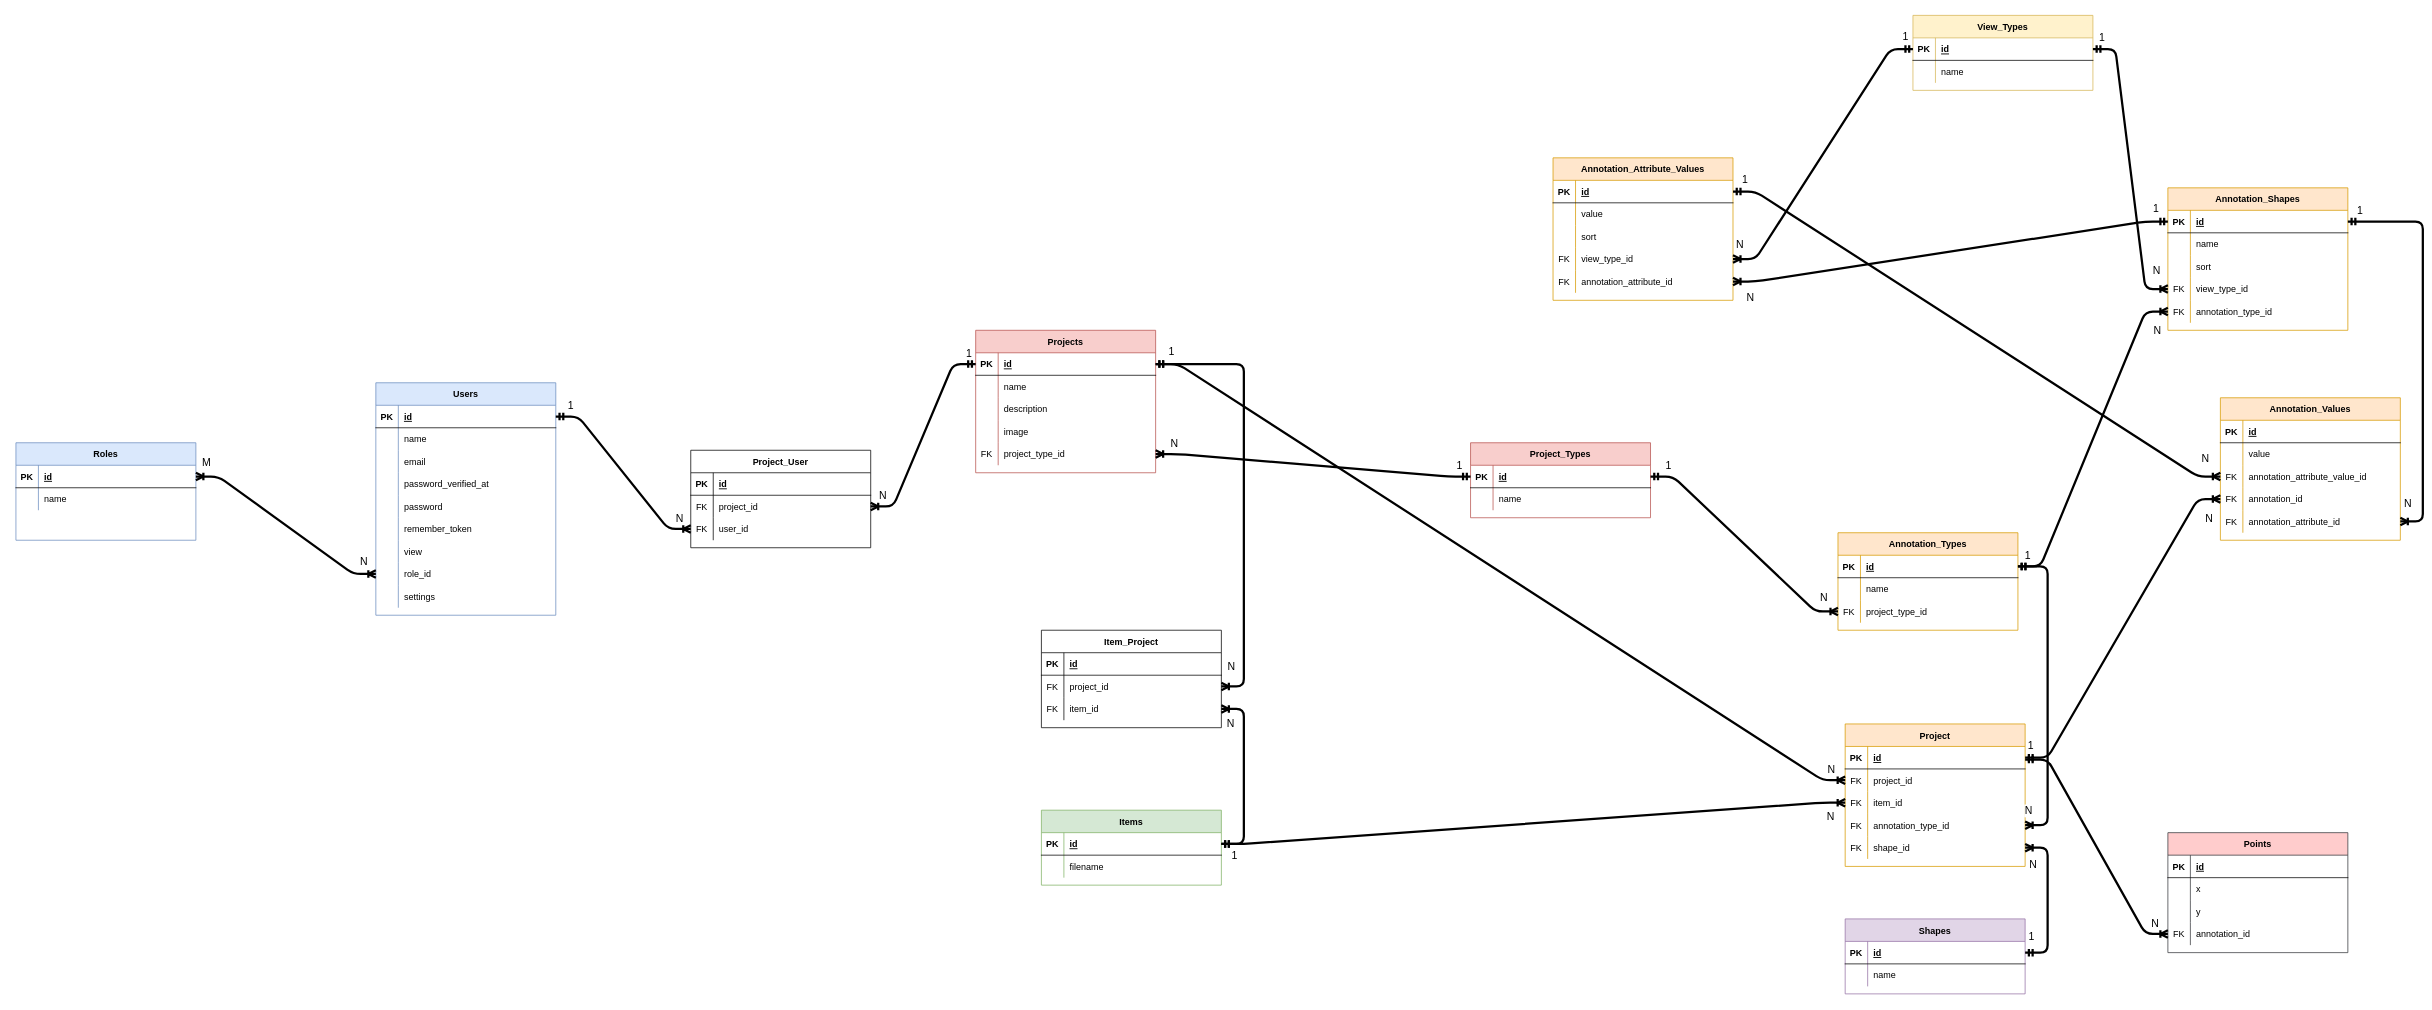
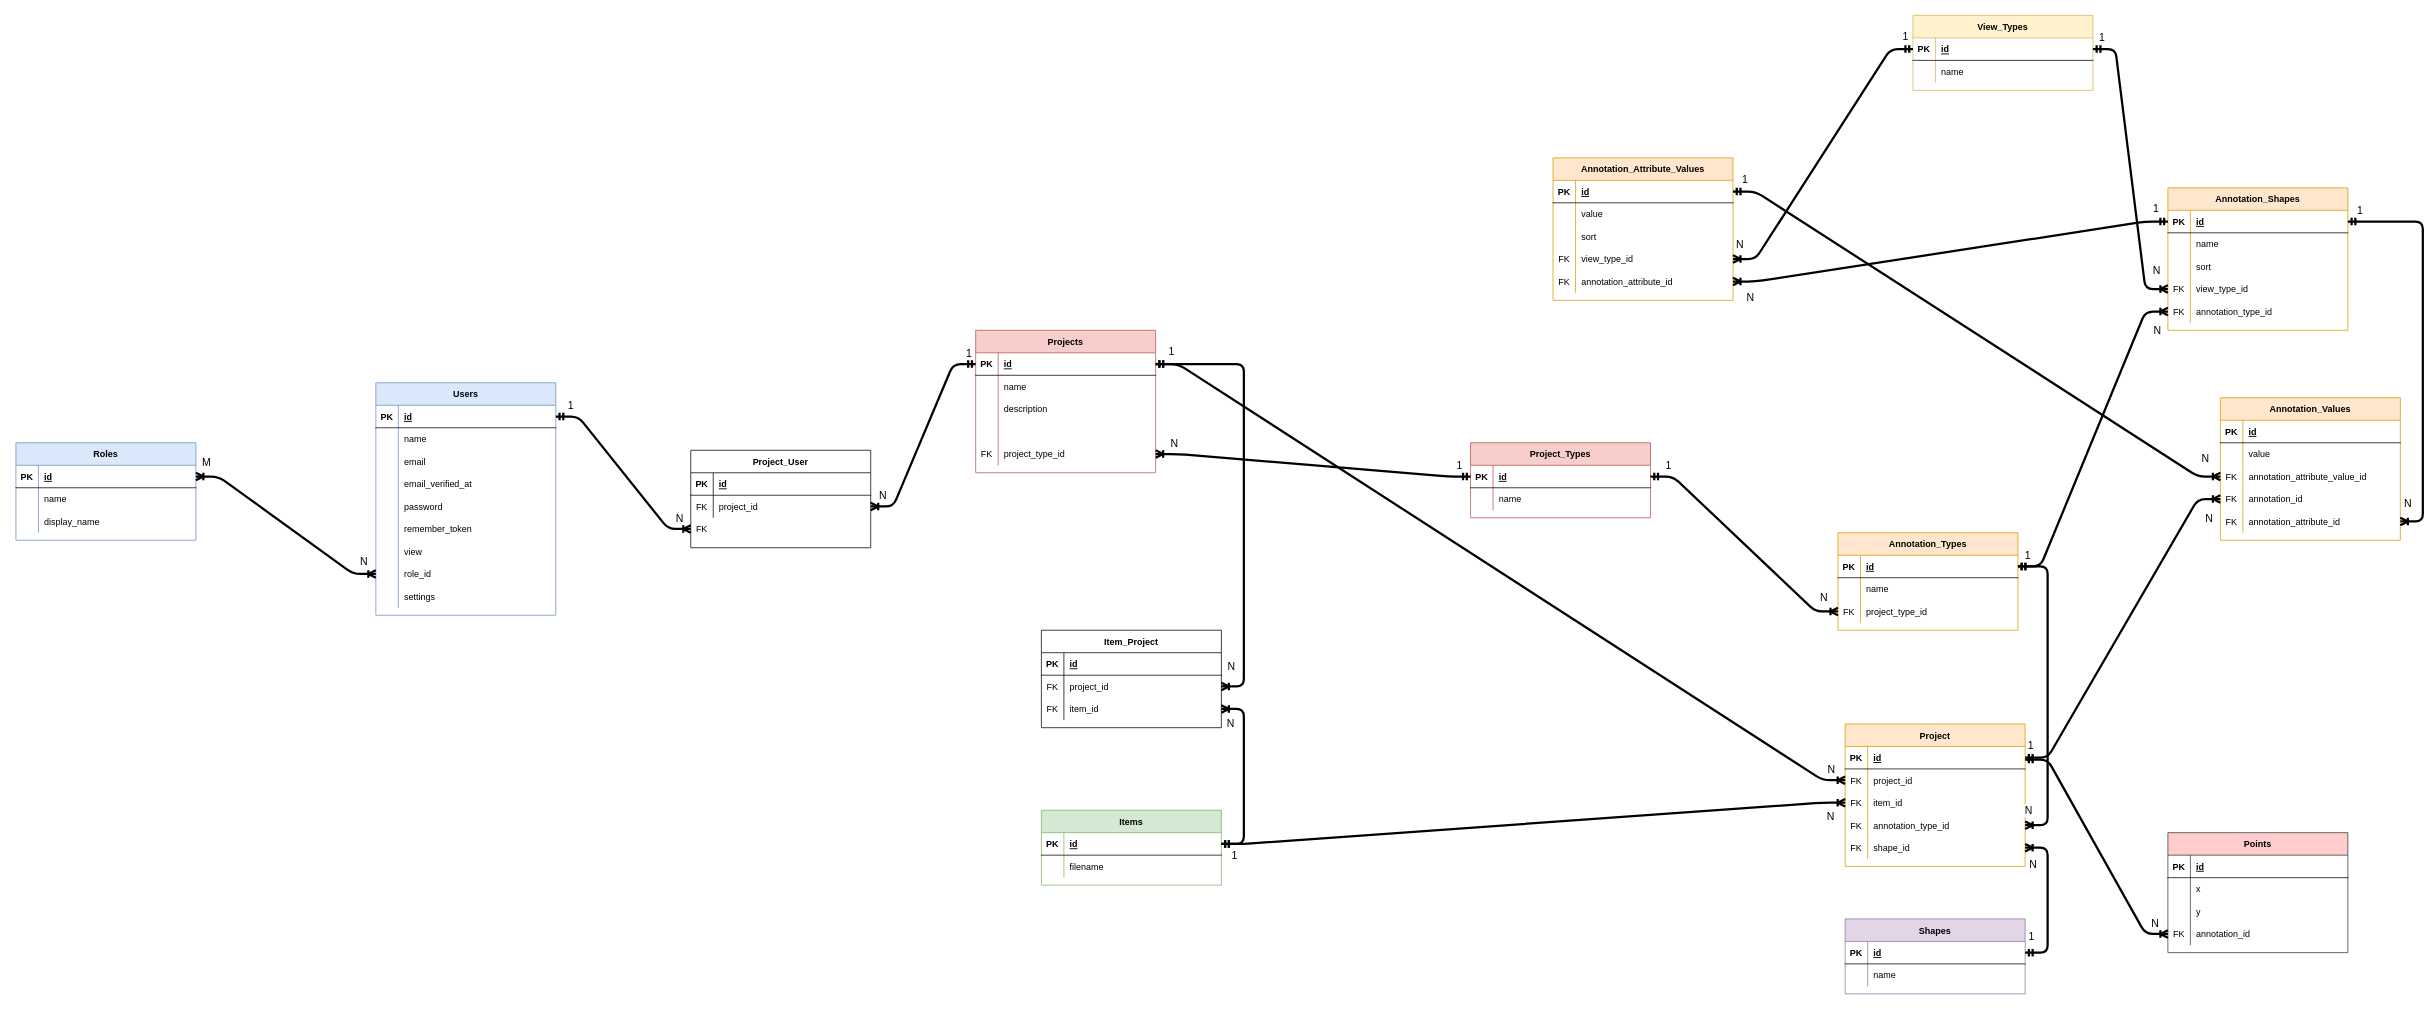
(1077, 432) -> none
(452, 485) -> (442, 485)
none -> (117, 522)
(792, 529) -> none
